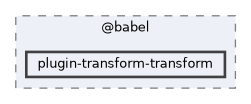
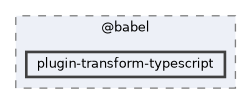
(126, 64) -> (126, 64)
